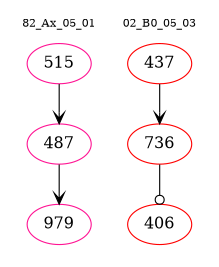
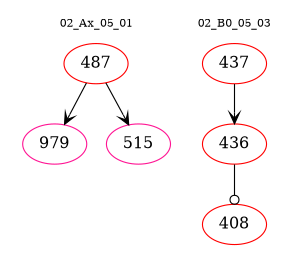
(59, 24) -> (97, 24)
(59, 98) -> (115, 99)
(59, 144) -> (96, 64)
(160, 144) -> (234, 144)
(160, 224) -> (234, 224)
